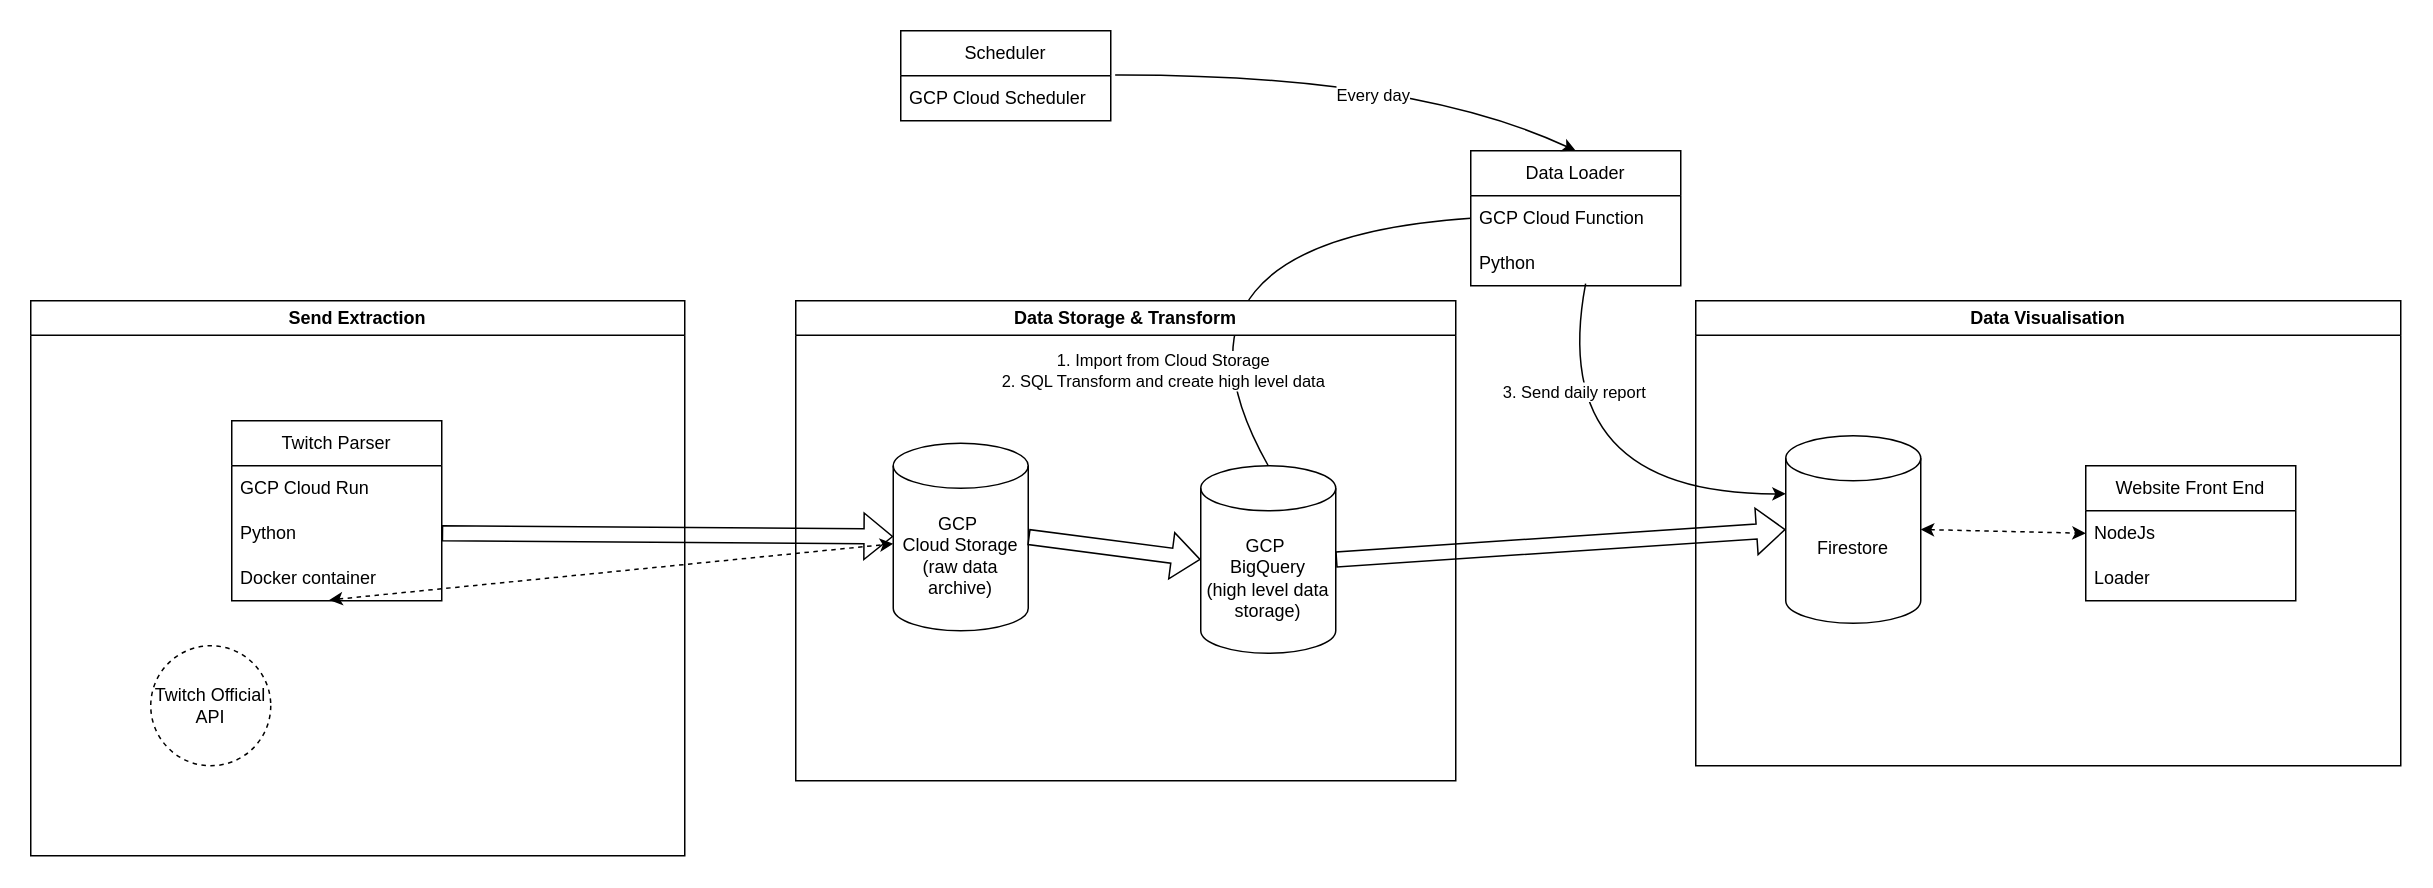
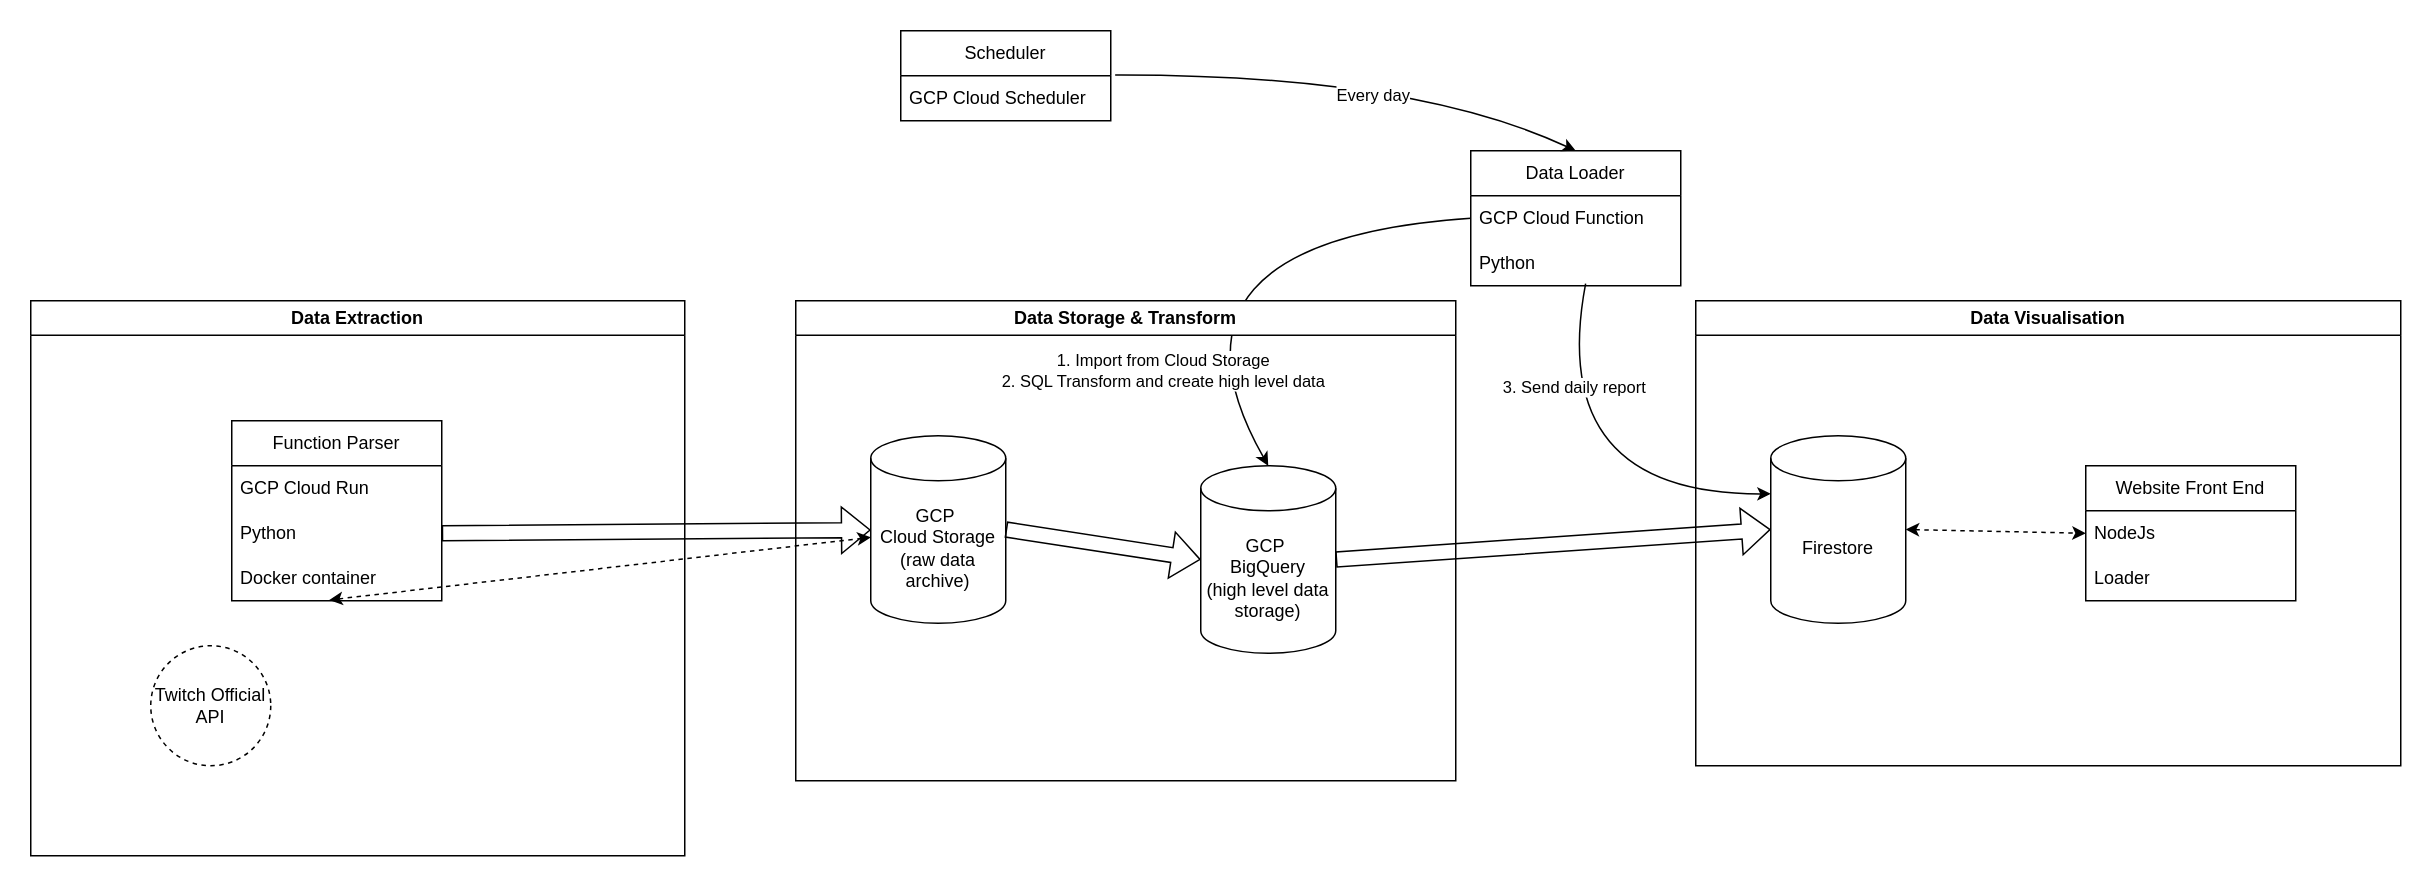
(358, 319) -> (358, 319)
(337, 443) -> (337, 443)
(1265, 458) -> (1263, 456)
(1853, 530) -> (1838, 530)
(961, 537) -> (938, 530)
